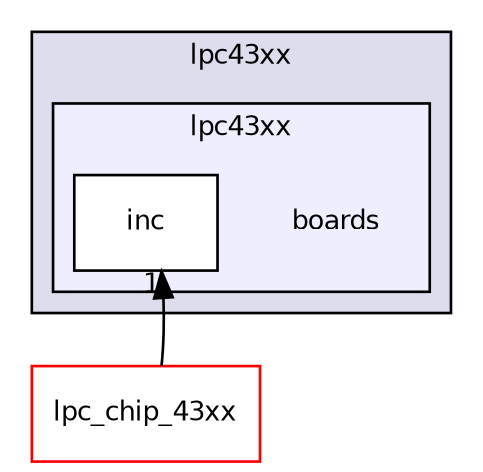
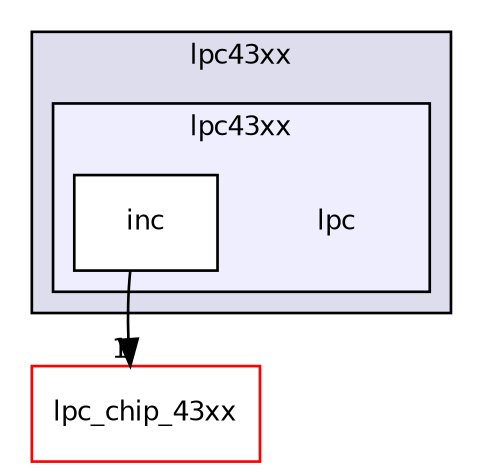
(337, 223) -> (337, 223)
(164, 332) -> (128, 305)
